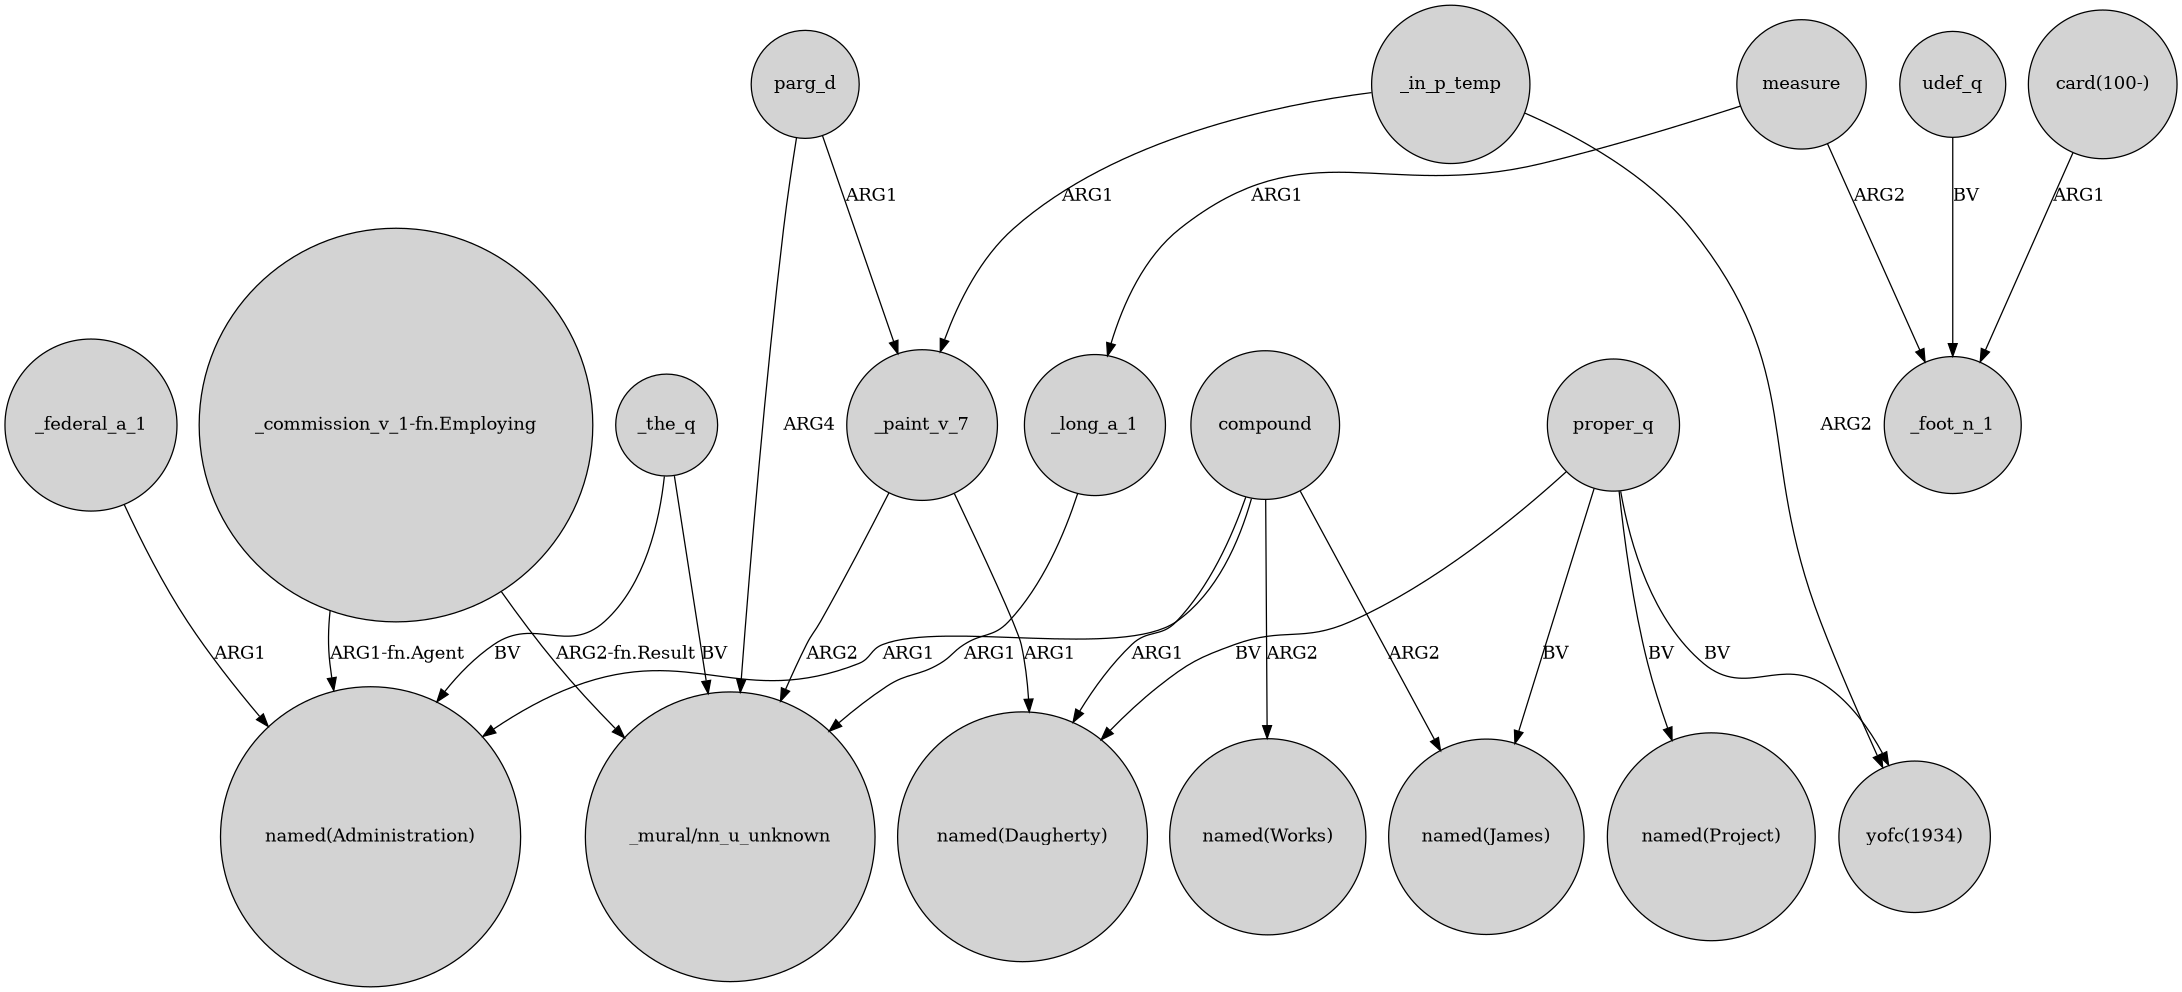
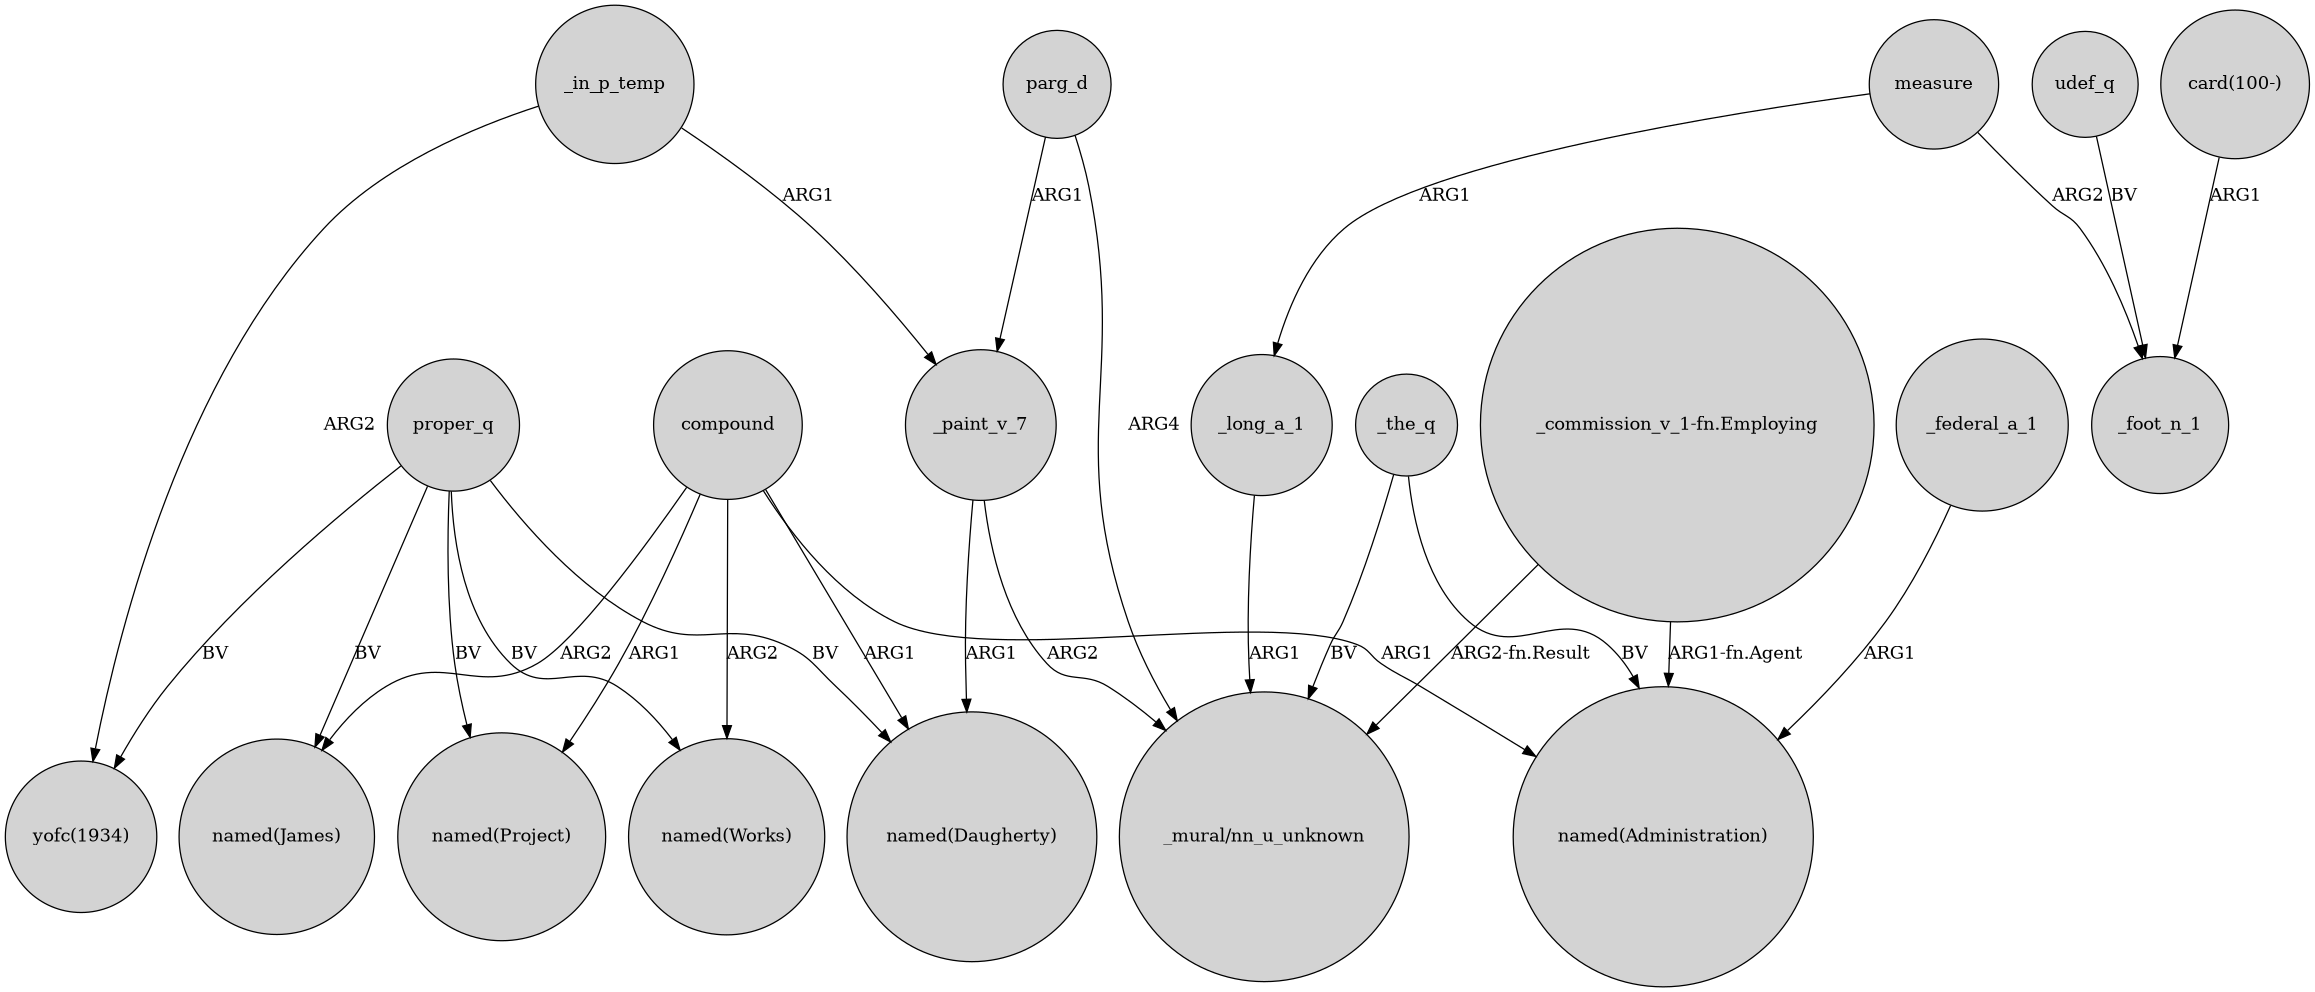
none -> (648, 609)
none -> (512, 665)
